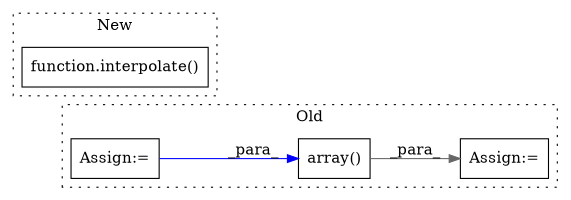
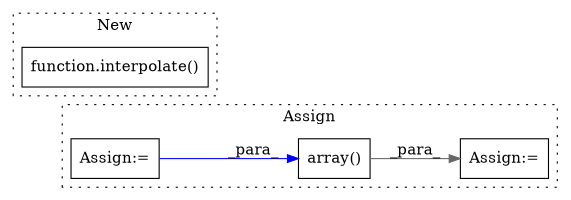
(310, 117) -> (310, 117)
